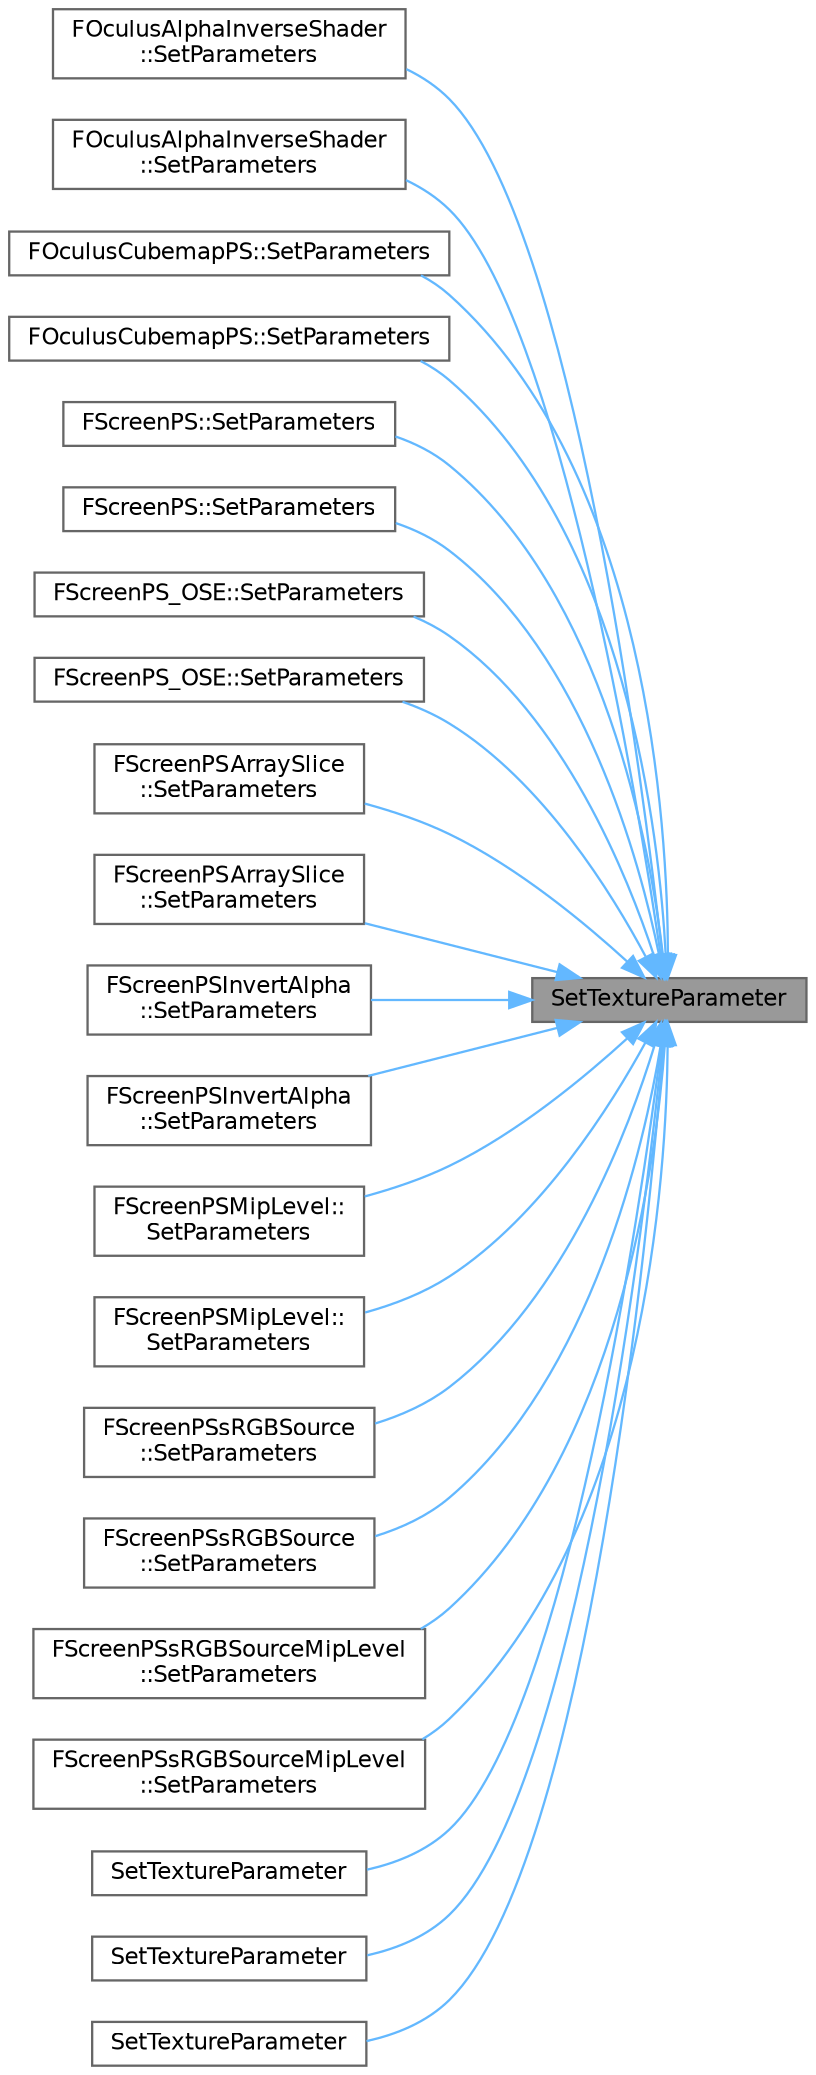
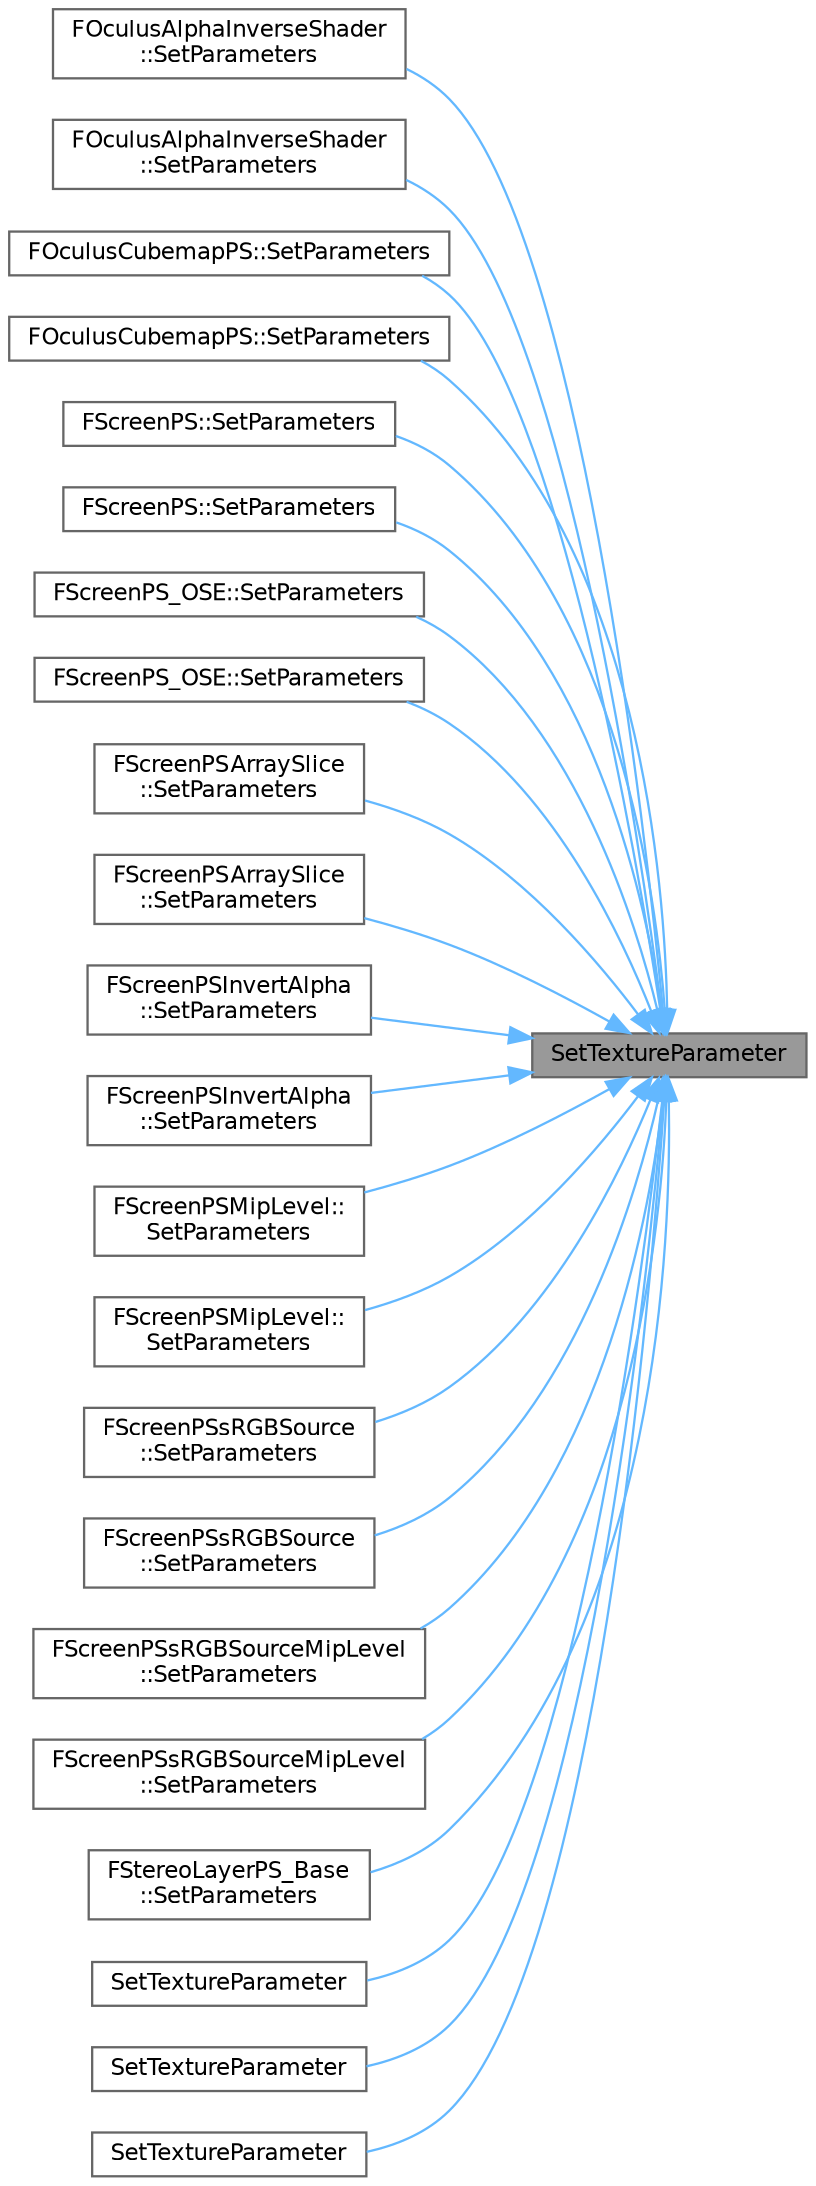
none -> (229, 1885)
